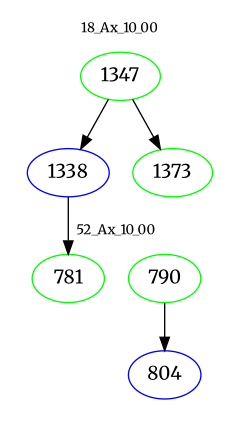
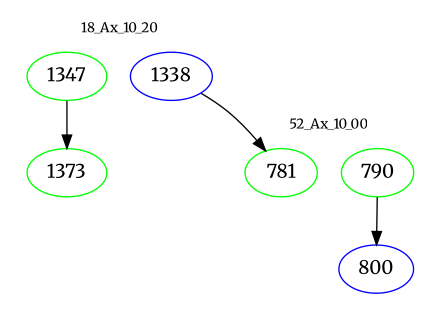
(120, 29) -> (120, 29)
(98, 118) -> none
(165, 375) -> (376, 269)
